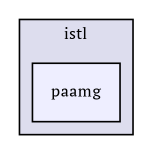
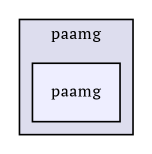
(76, 35) -> (76, 35)
